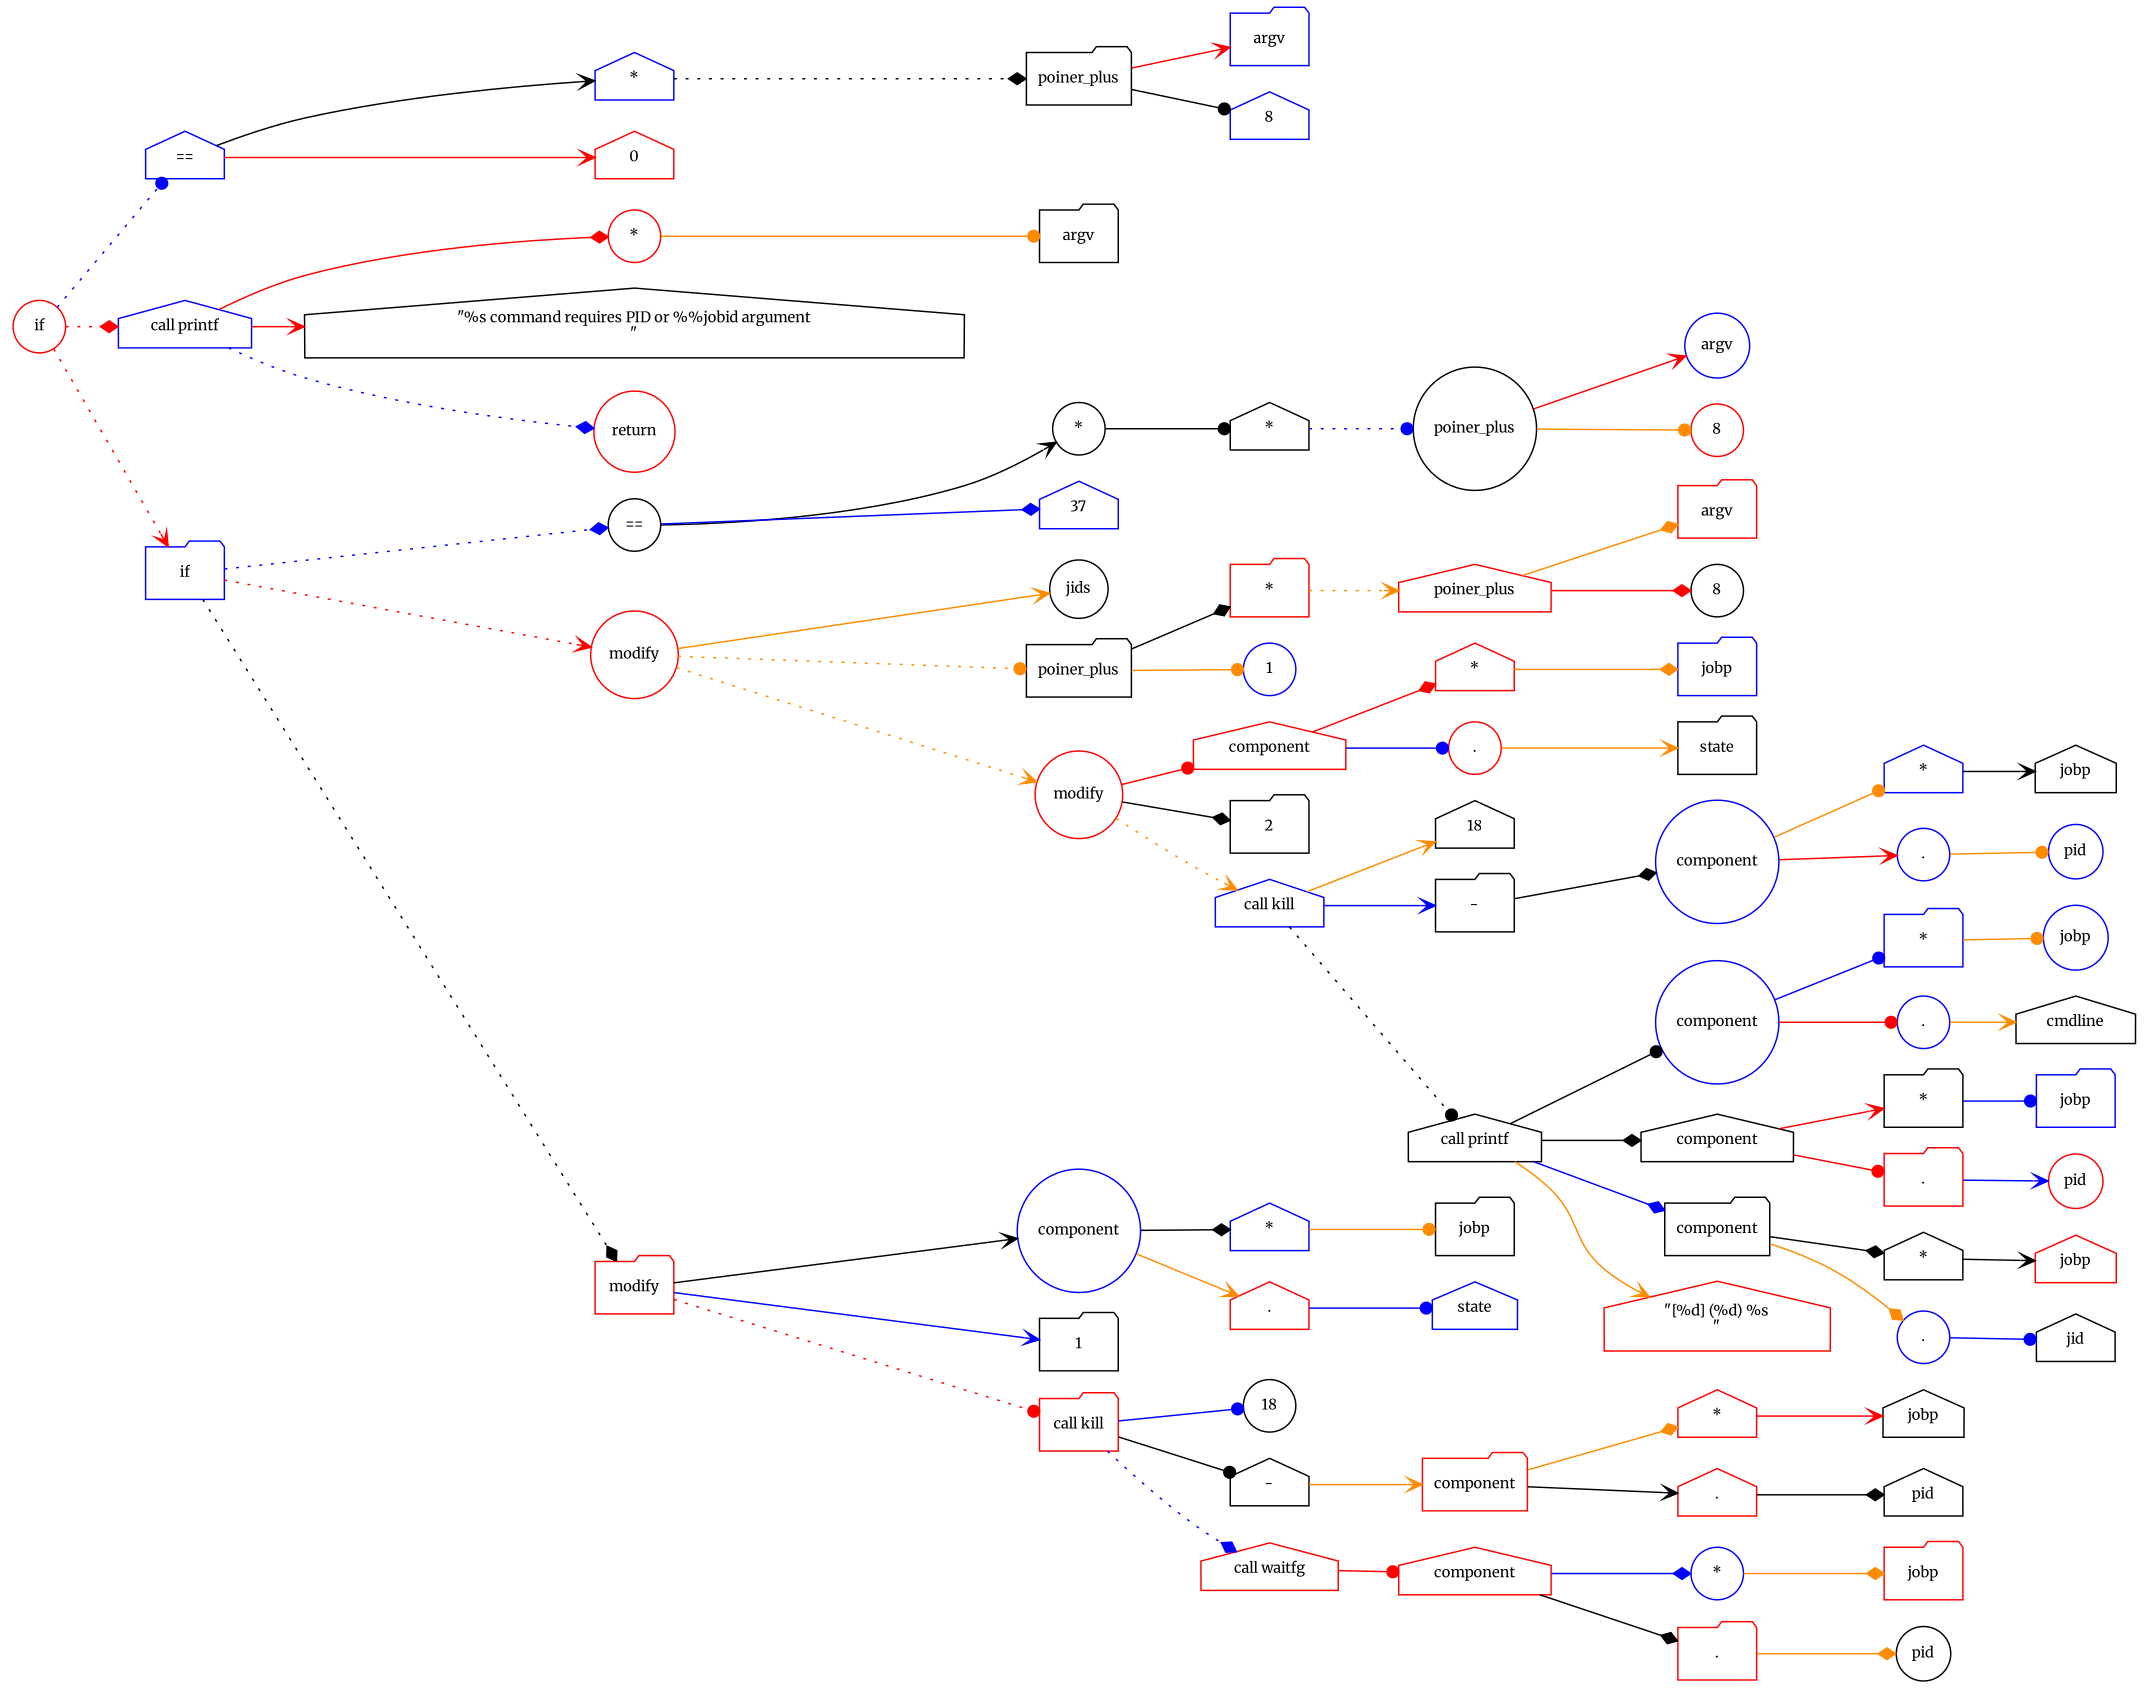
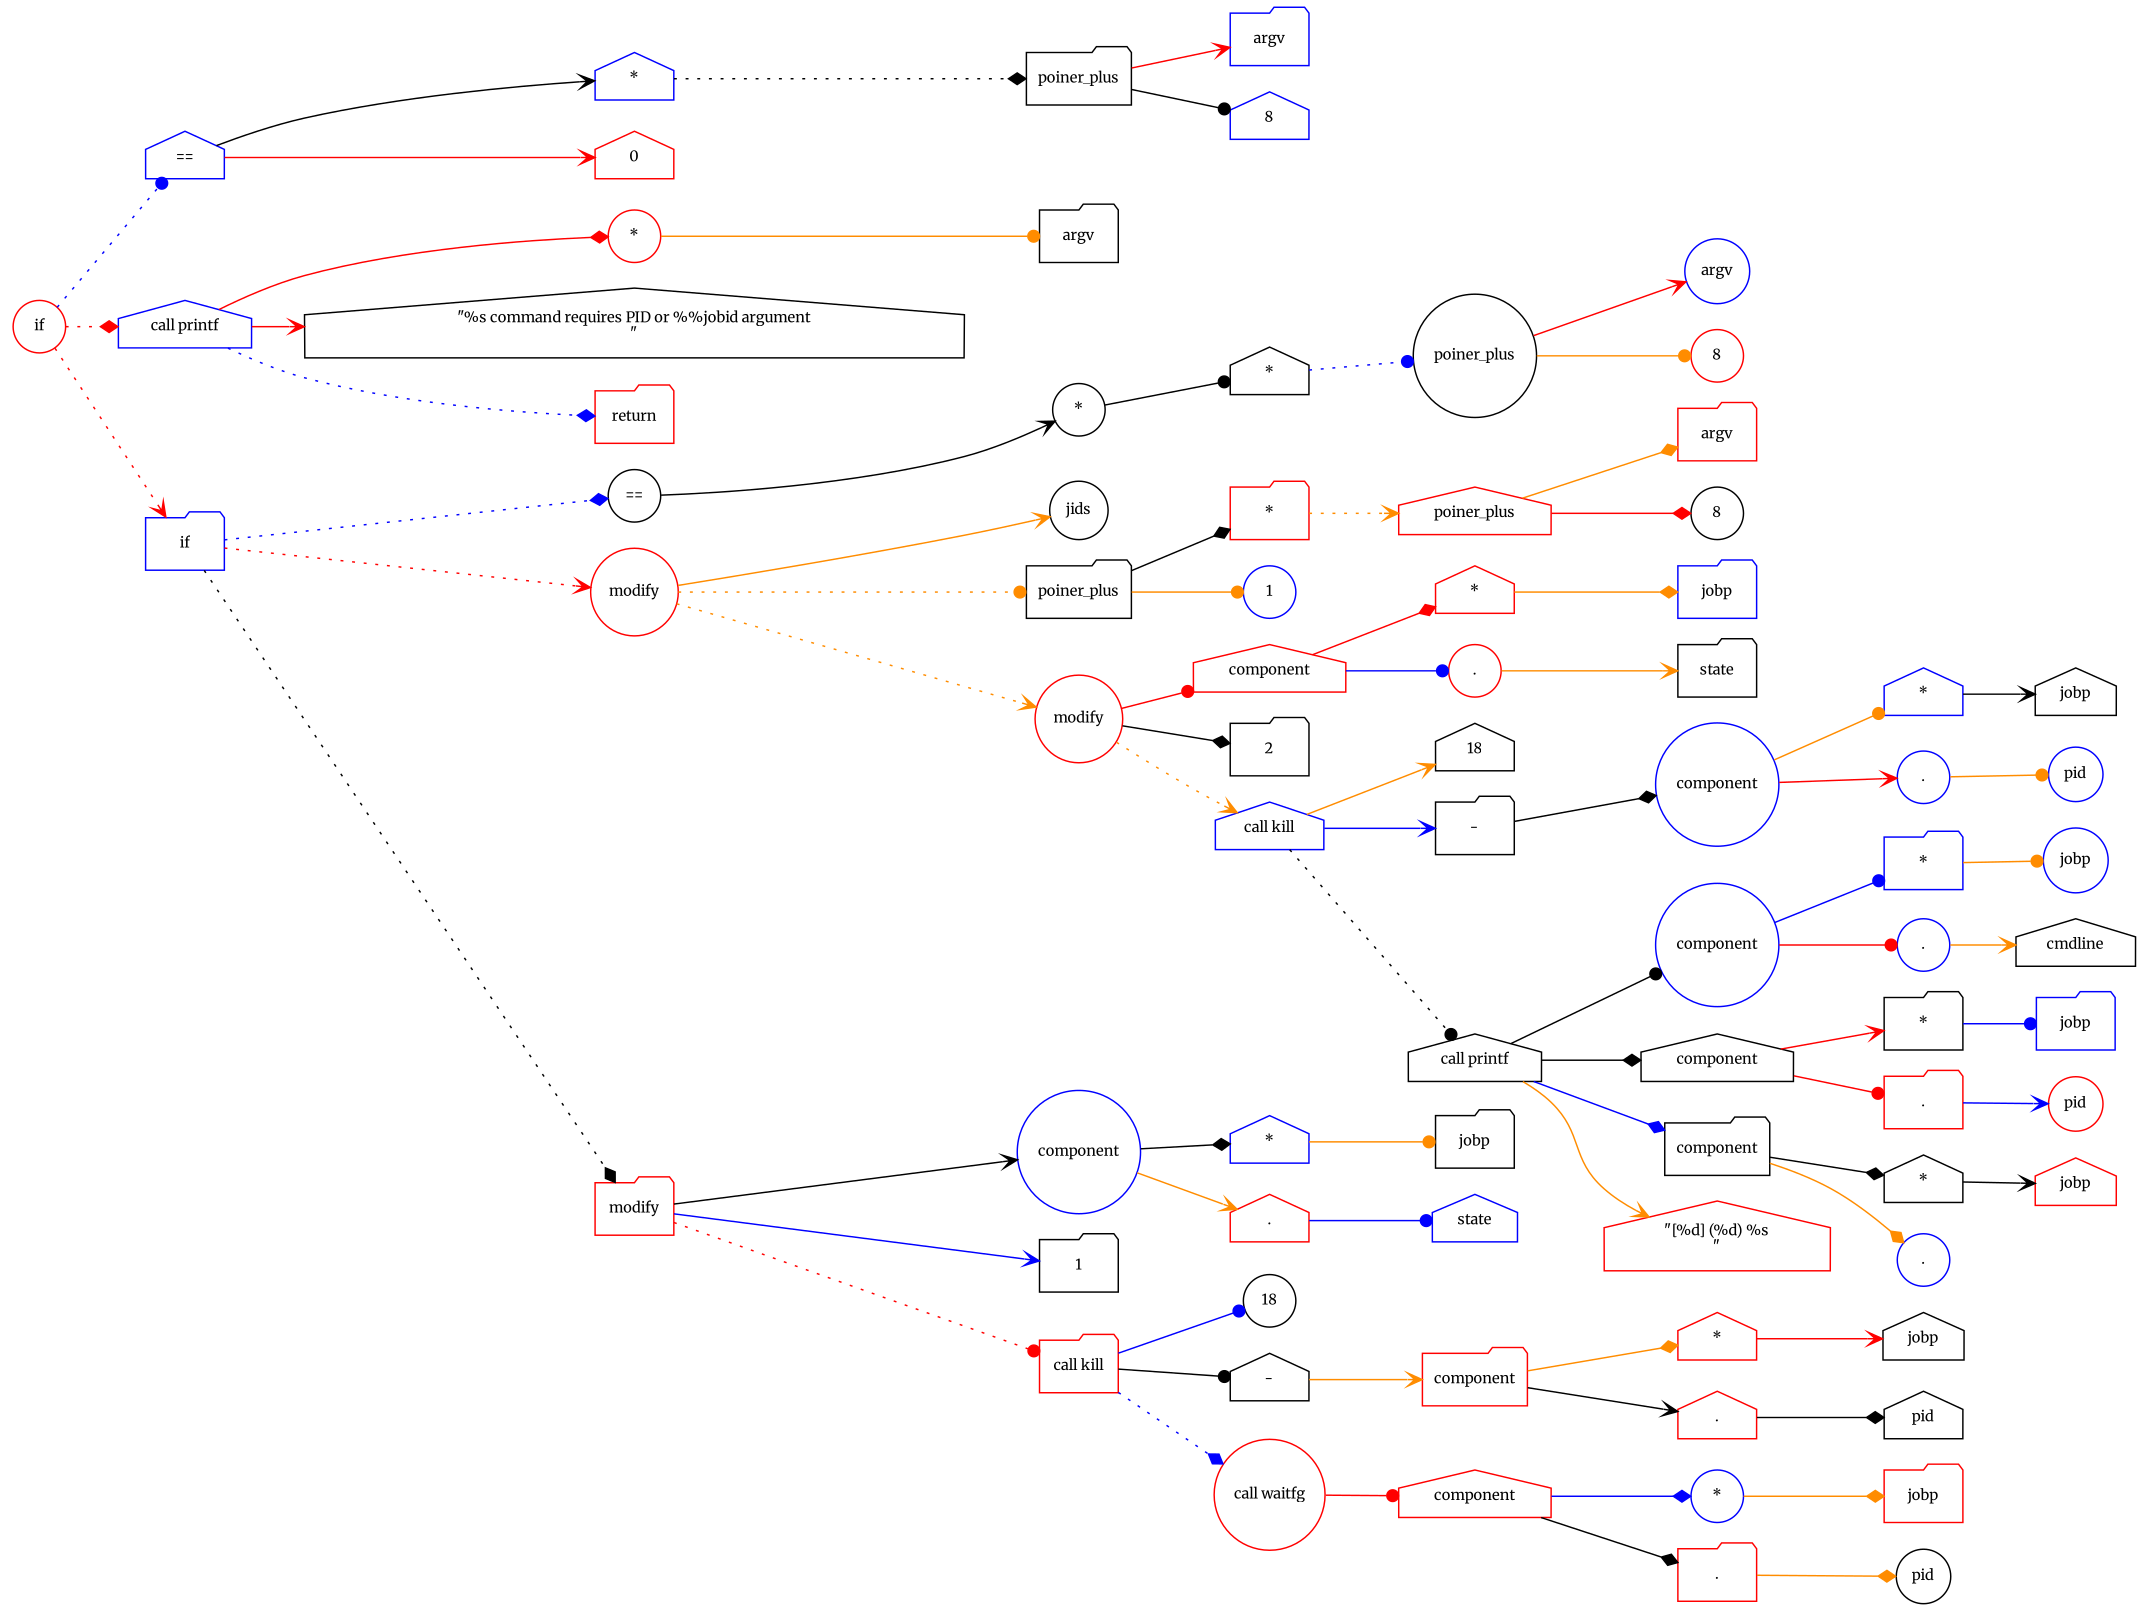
(634, 432) -> (634, 417)
(1079, 507) -> none
(2076, 1340) -> none
(1270, 1569) -> (1270, 1495)
